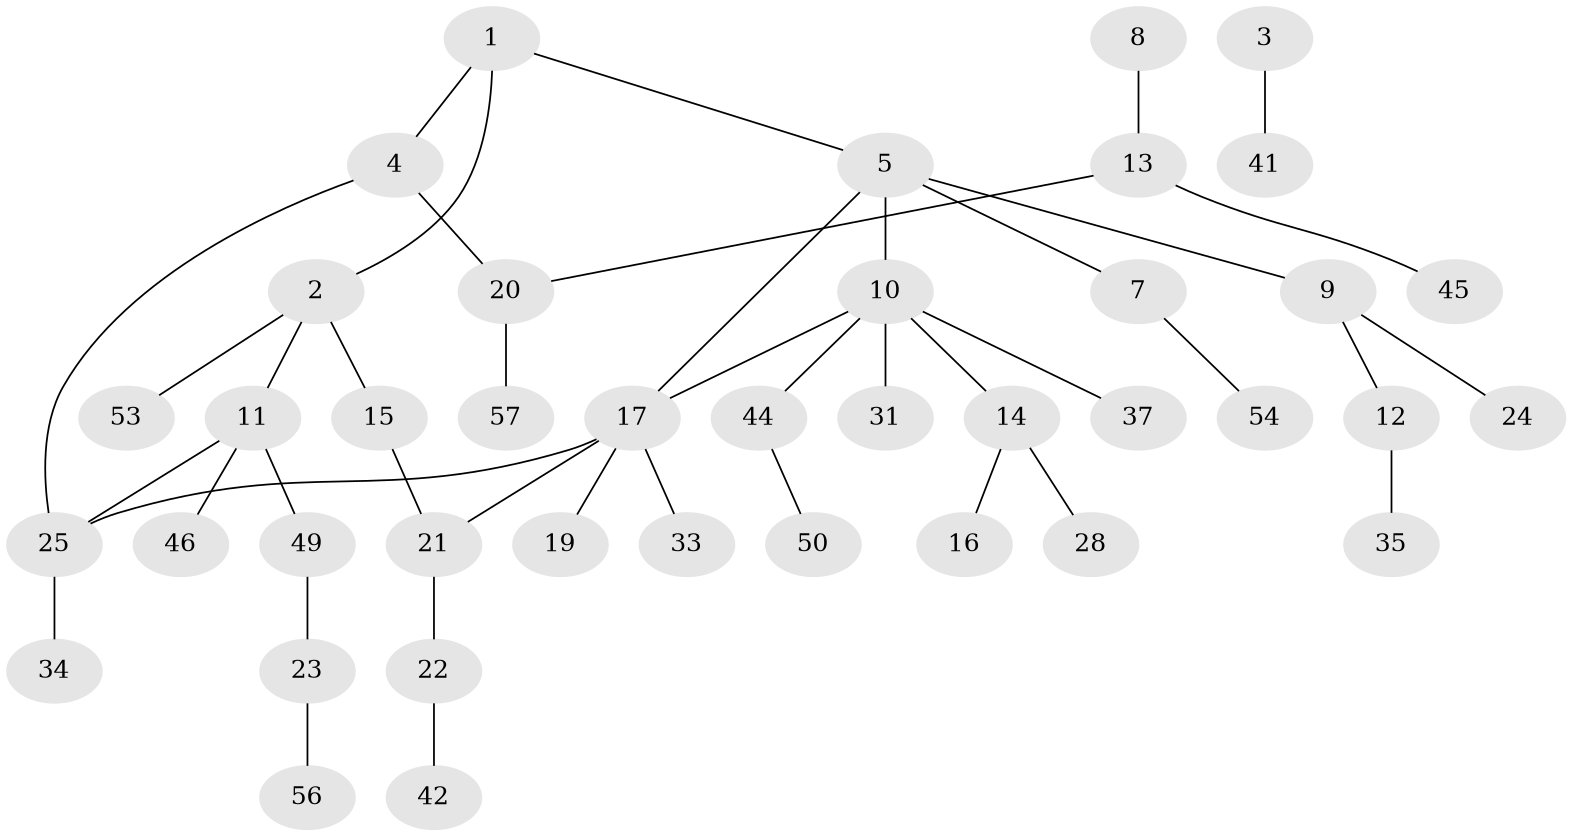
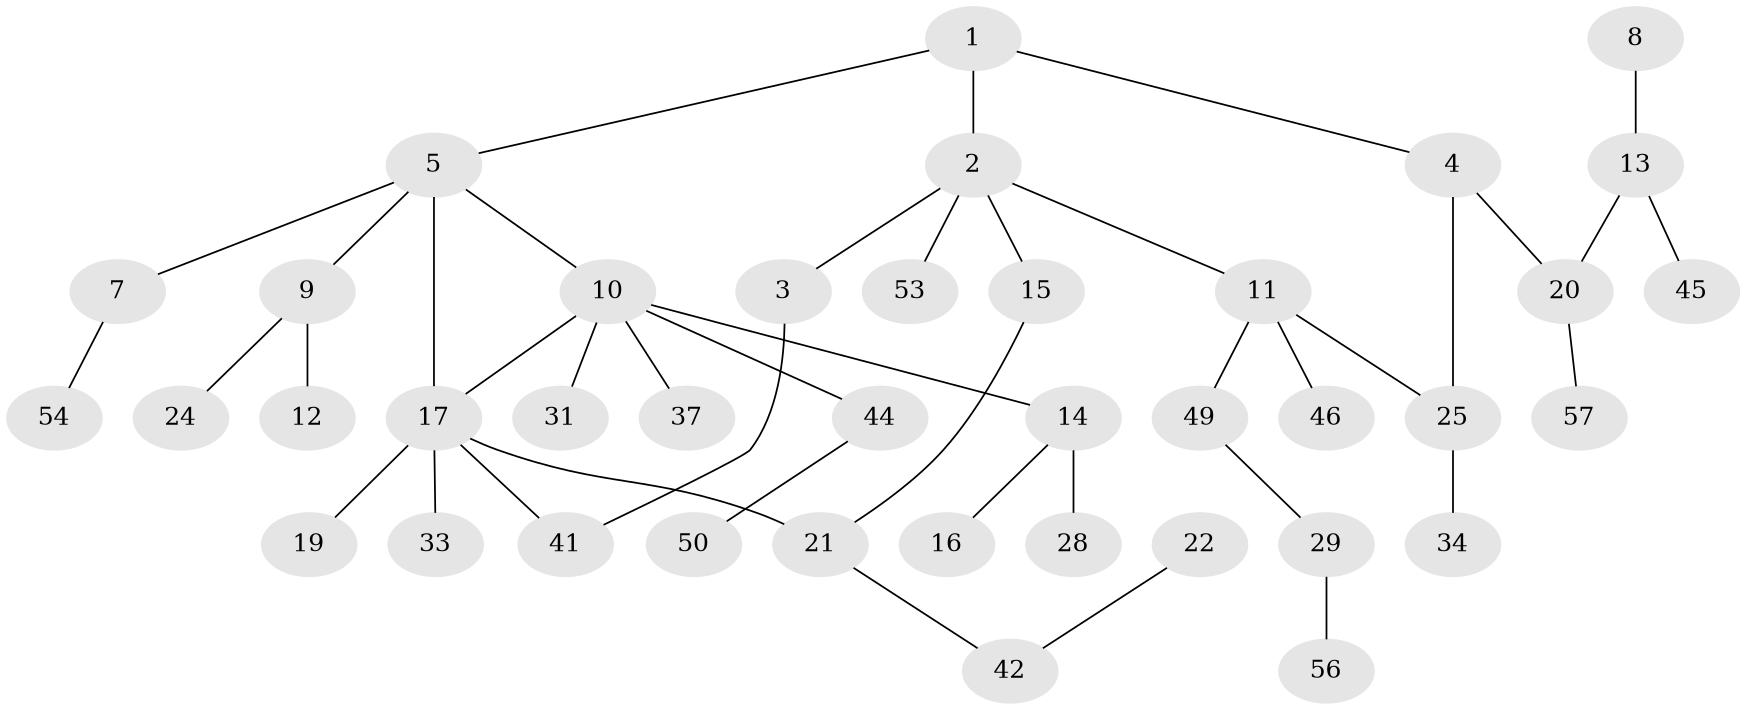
none -> (878, 229)
(343, 481) -> (500, 481)
(1392, 545) -> none
(434, 608) -> (916, 608)
(307, 671) -> (1326, 545)
